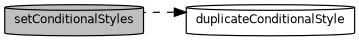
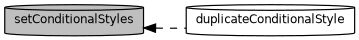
(159, 12) -> (171, 28)
